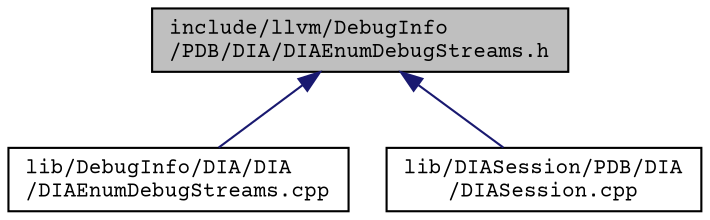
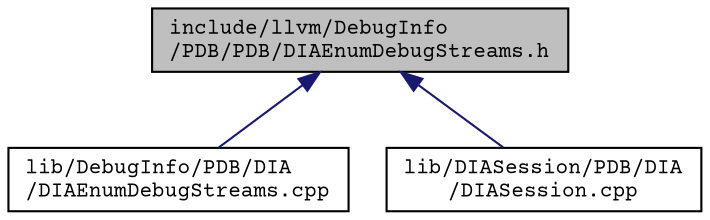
(360, 40) -> (360, 40)
(179, 180) -> (179, 180)
